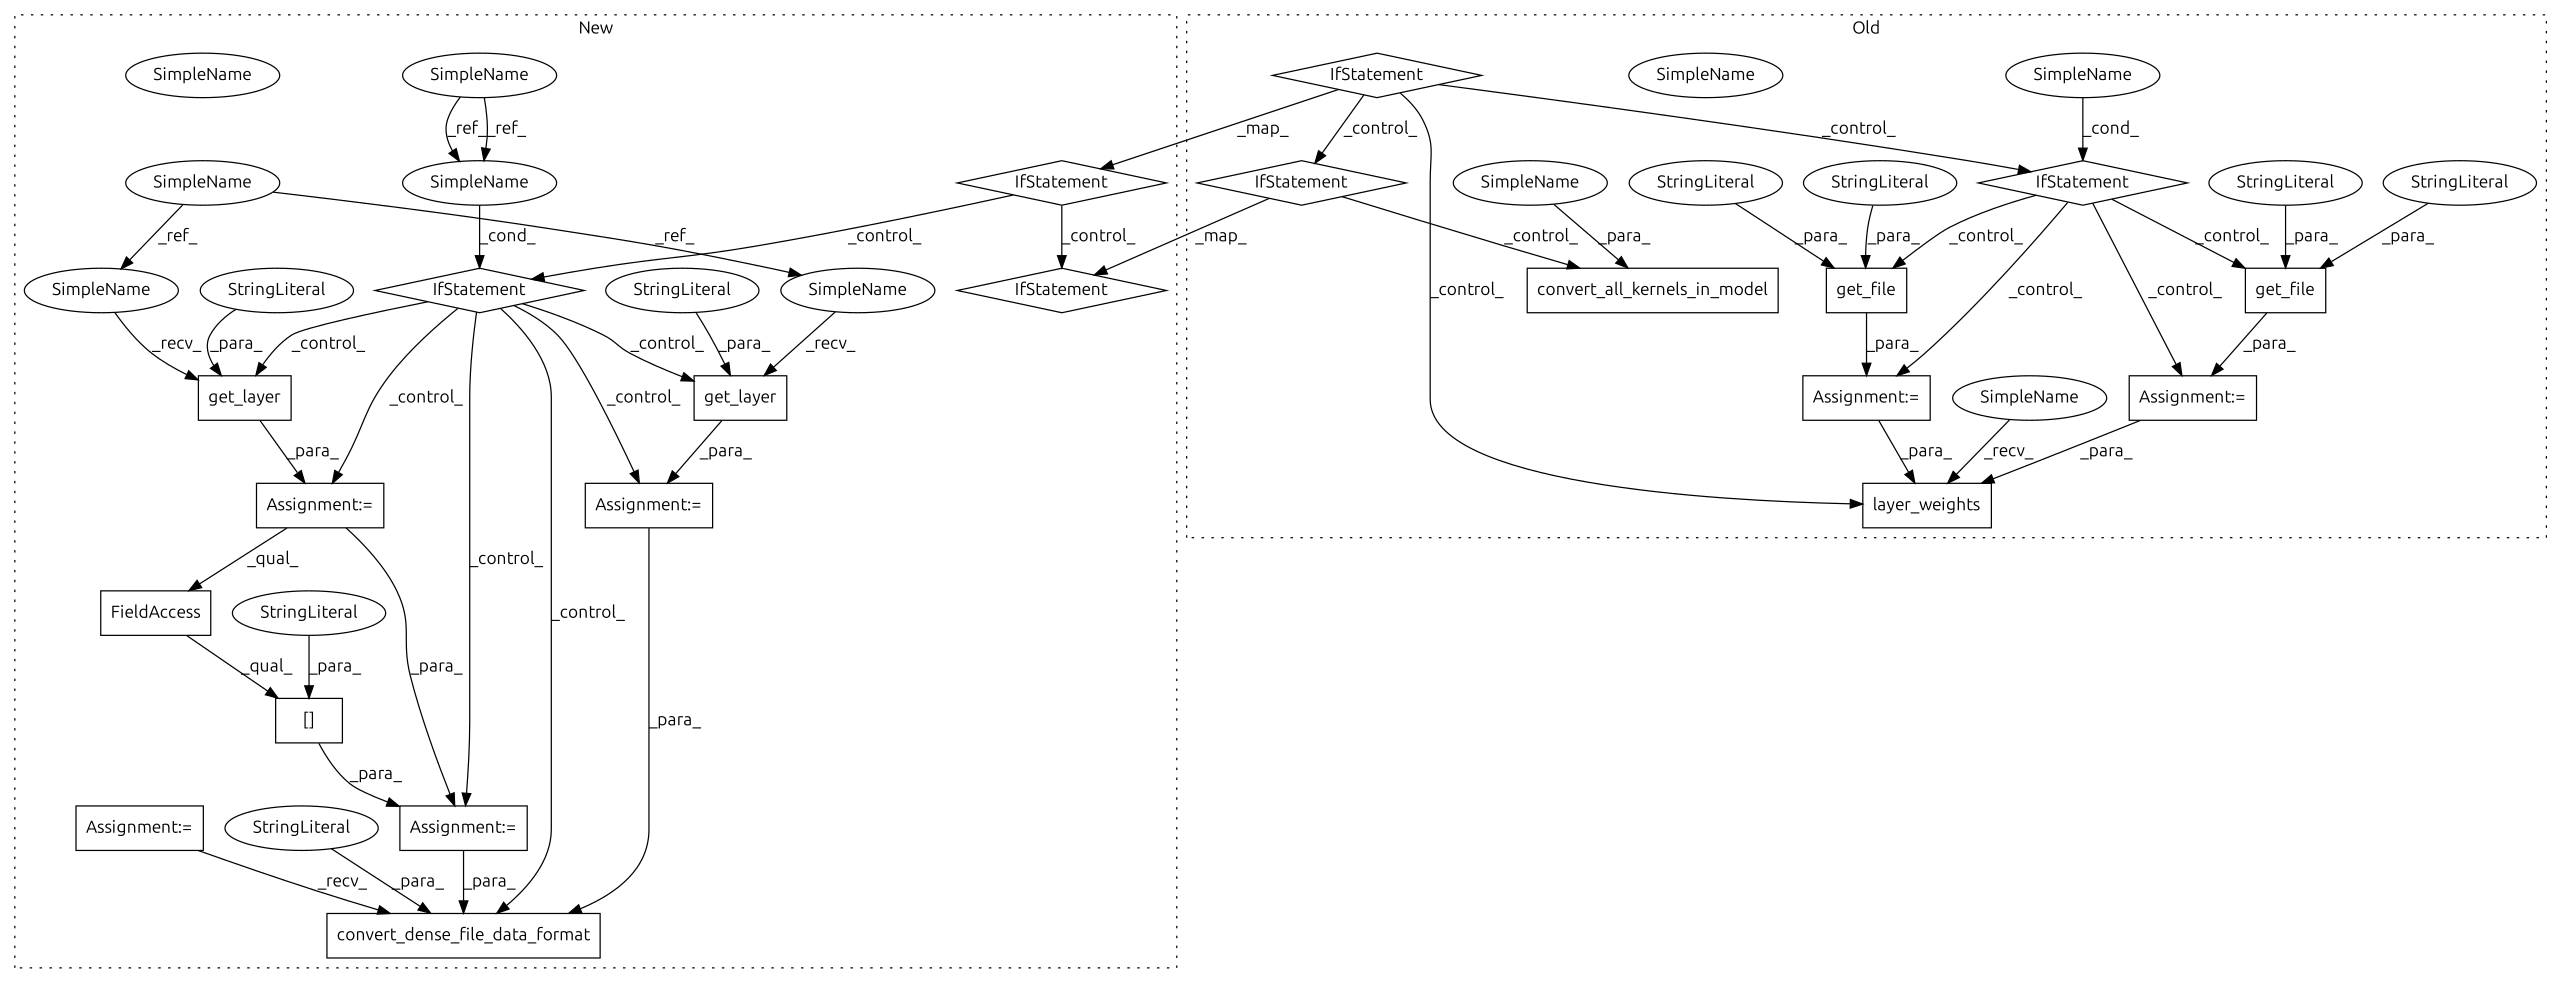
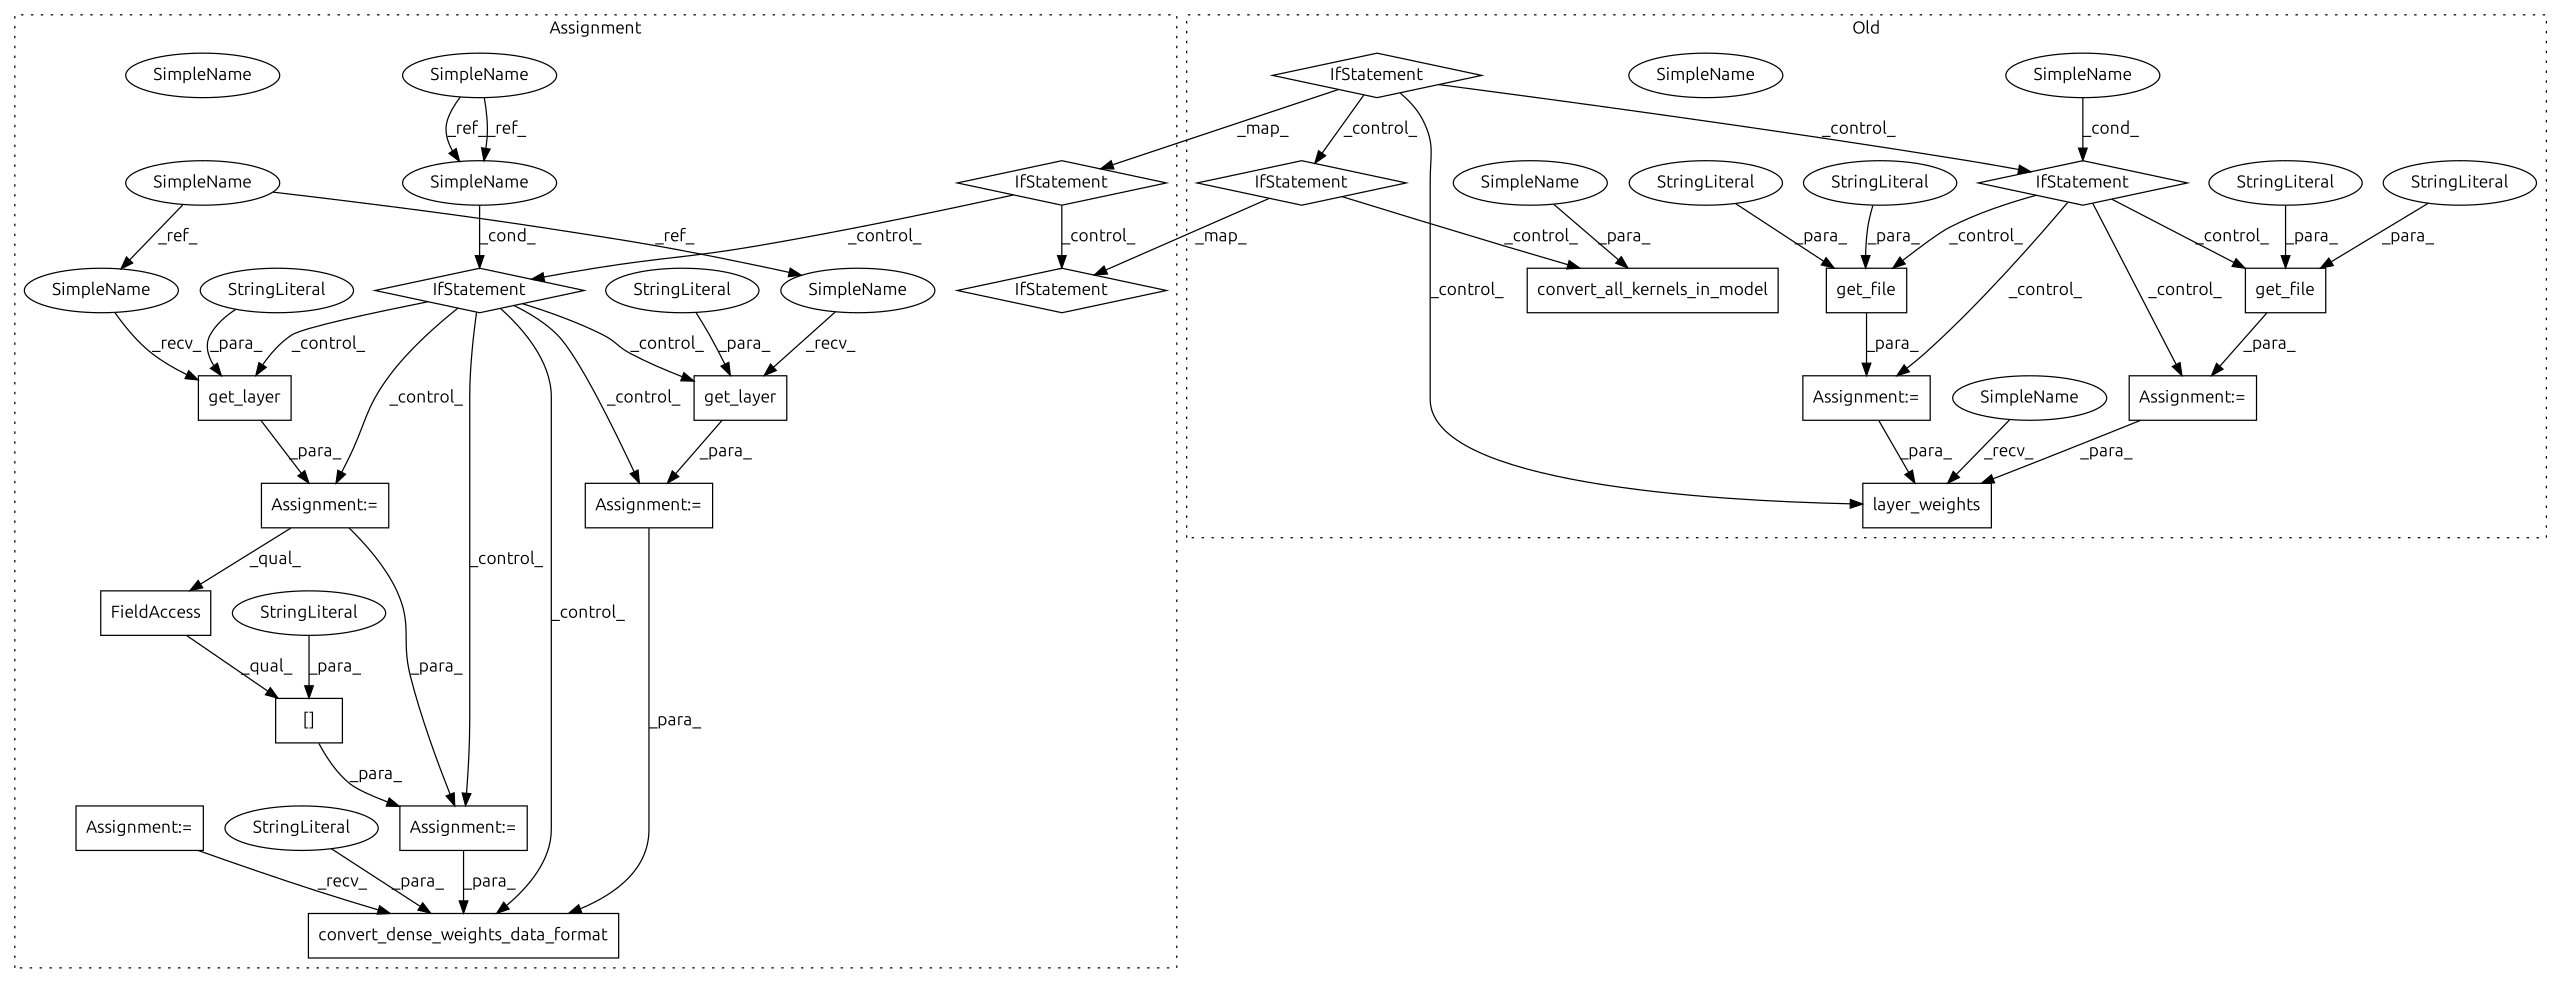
(596, 29) -> (596, 29)
(464, 936) -> (464, 936)
